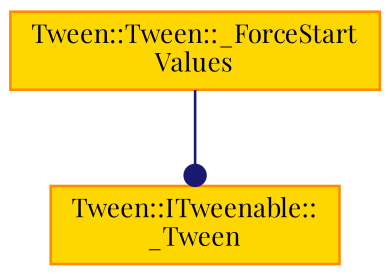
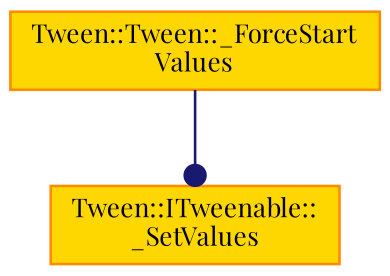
(195, 225) -> (195, 225)
